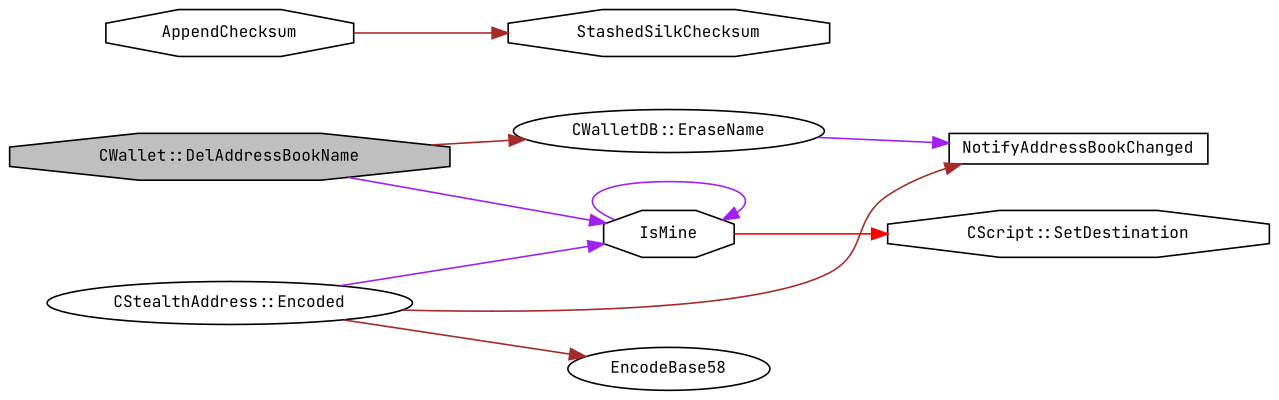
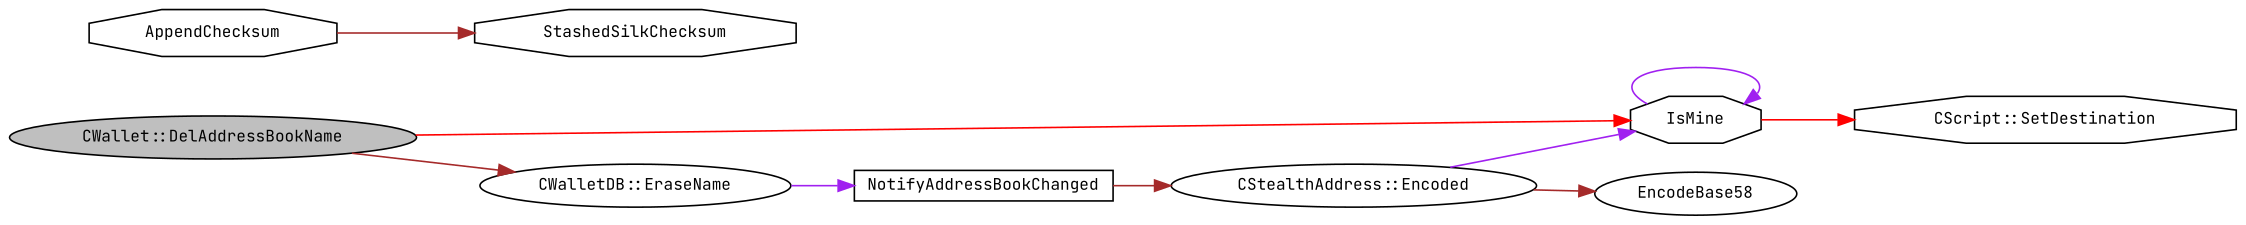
(230, 157) -> (213, 137)
(469, 199) -> (1015, 128)
(699, 302) -> (1134, 186)
